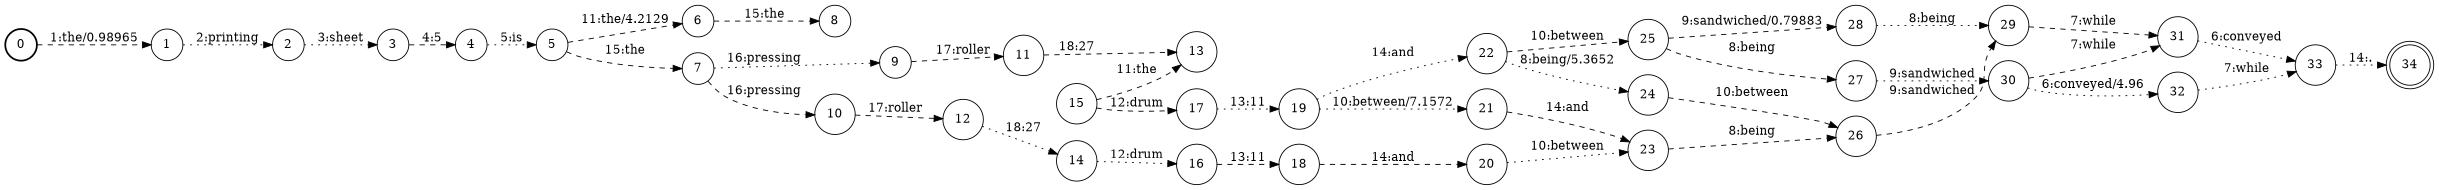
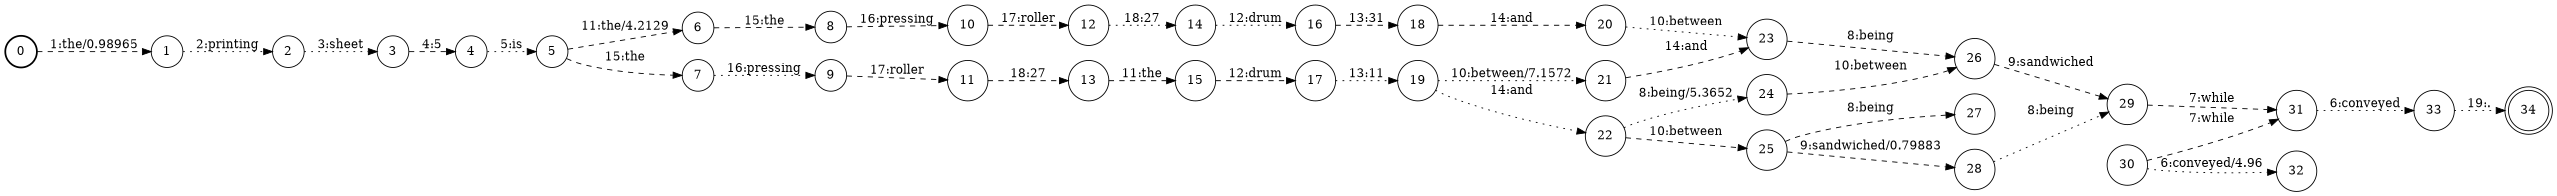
(2361, 58) -> (2480, 104)
(1928, 81) -> none
(2243, 84) -> none
(1137, 88) -> (1138, 81)
(753, 107) -> (893, 26)
(1248, 158) -> (1367, 19)
